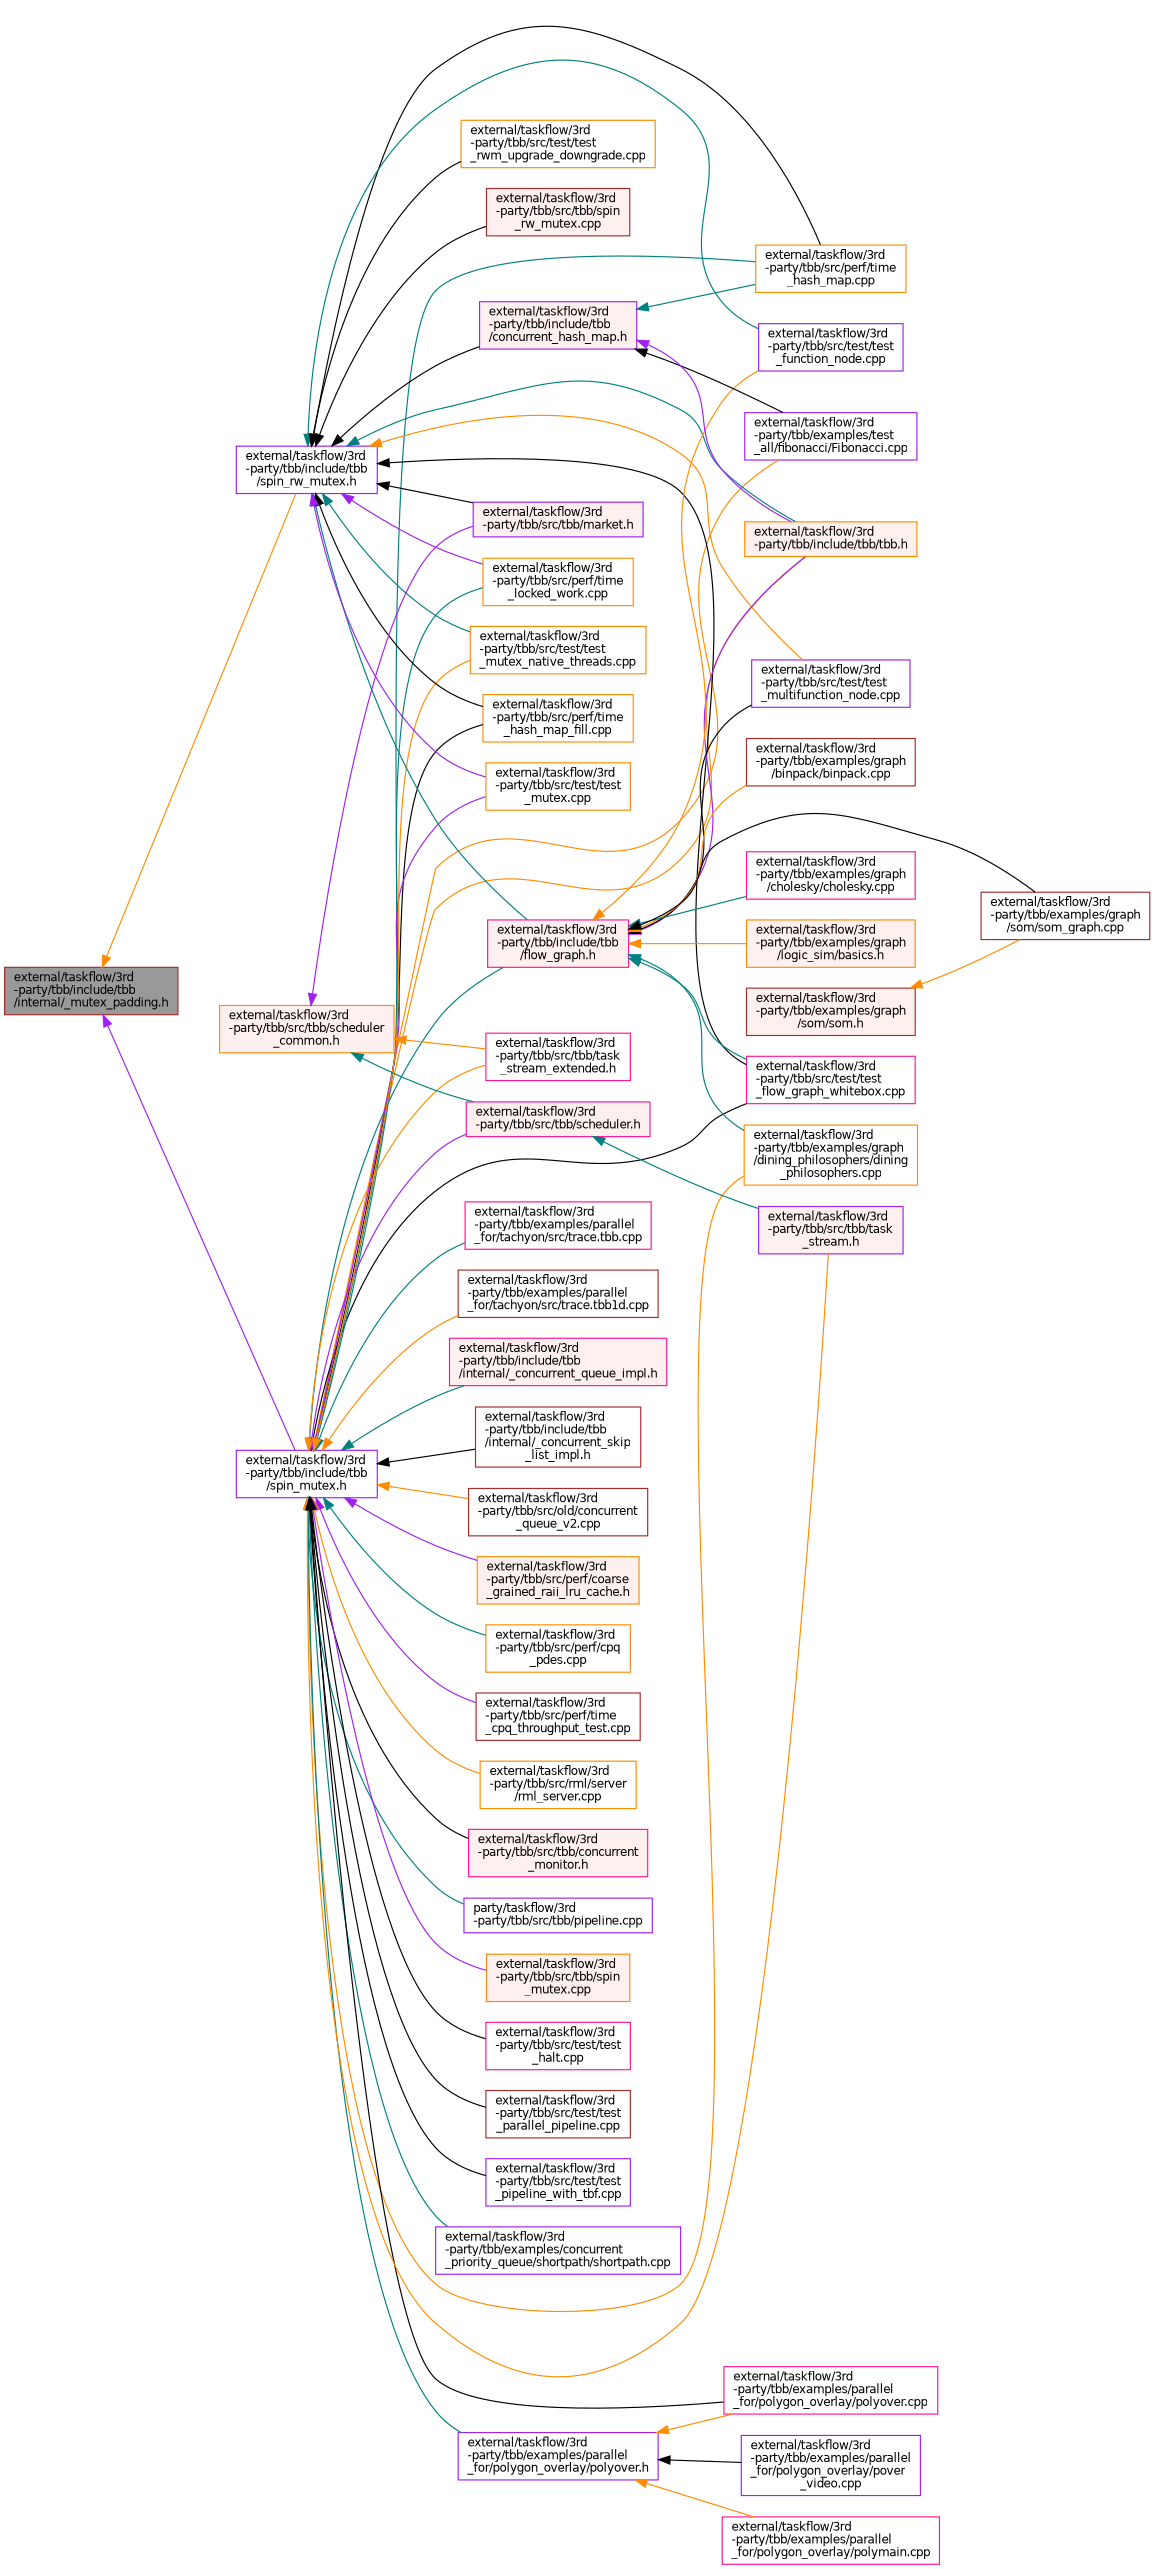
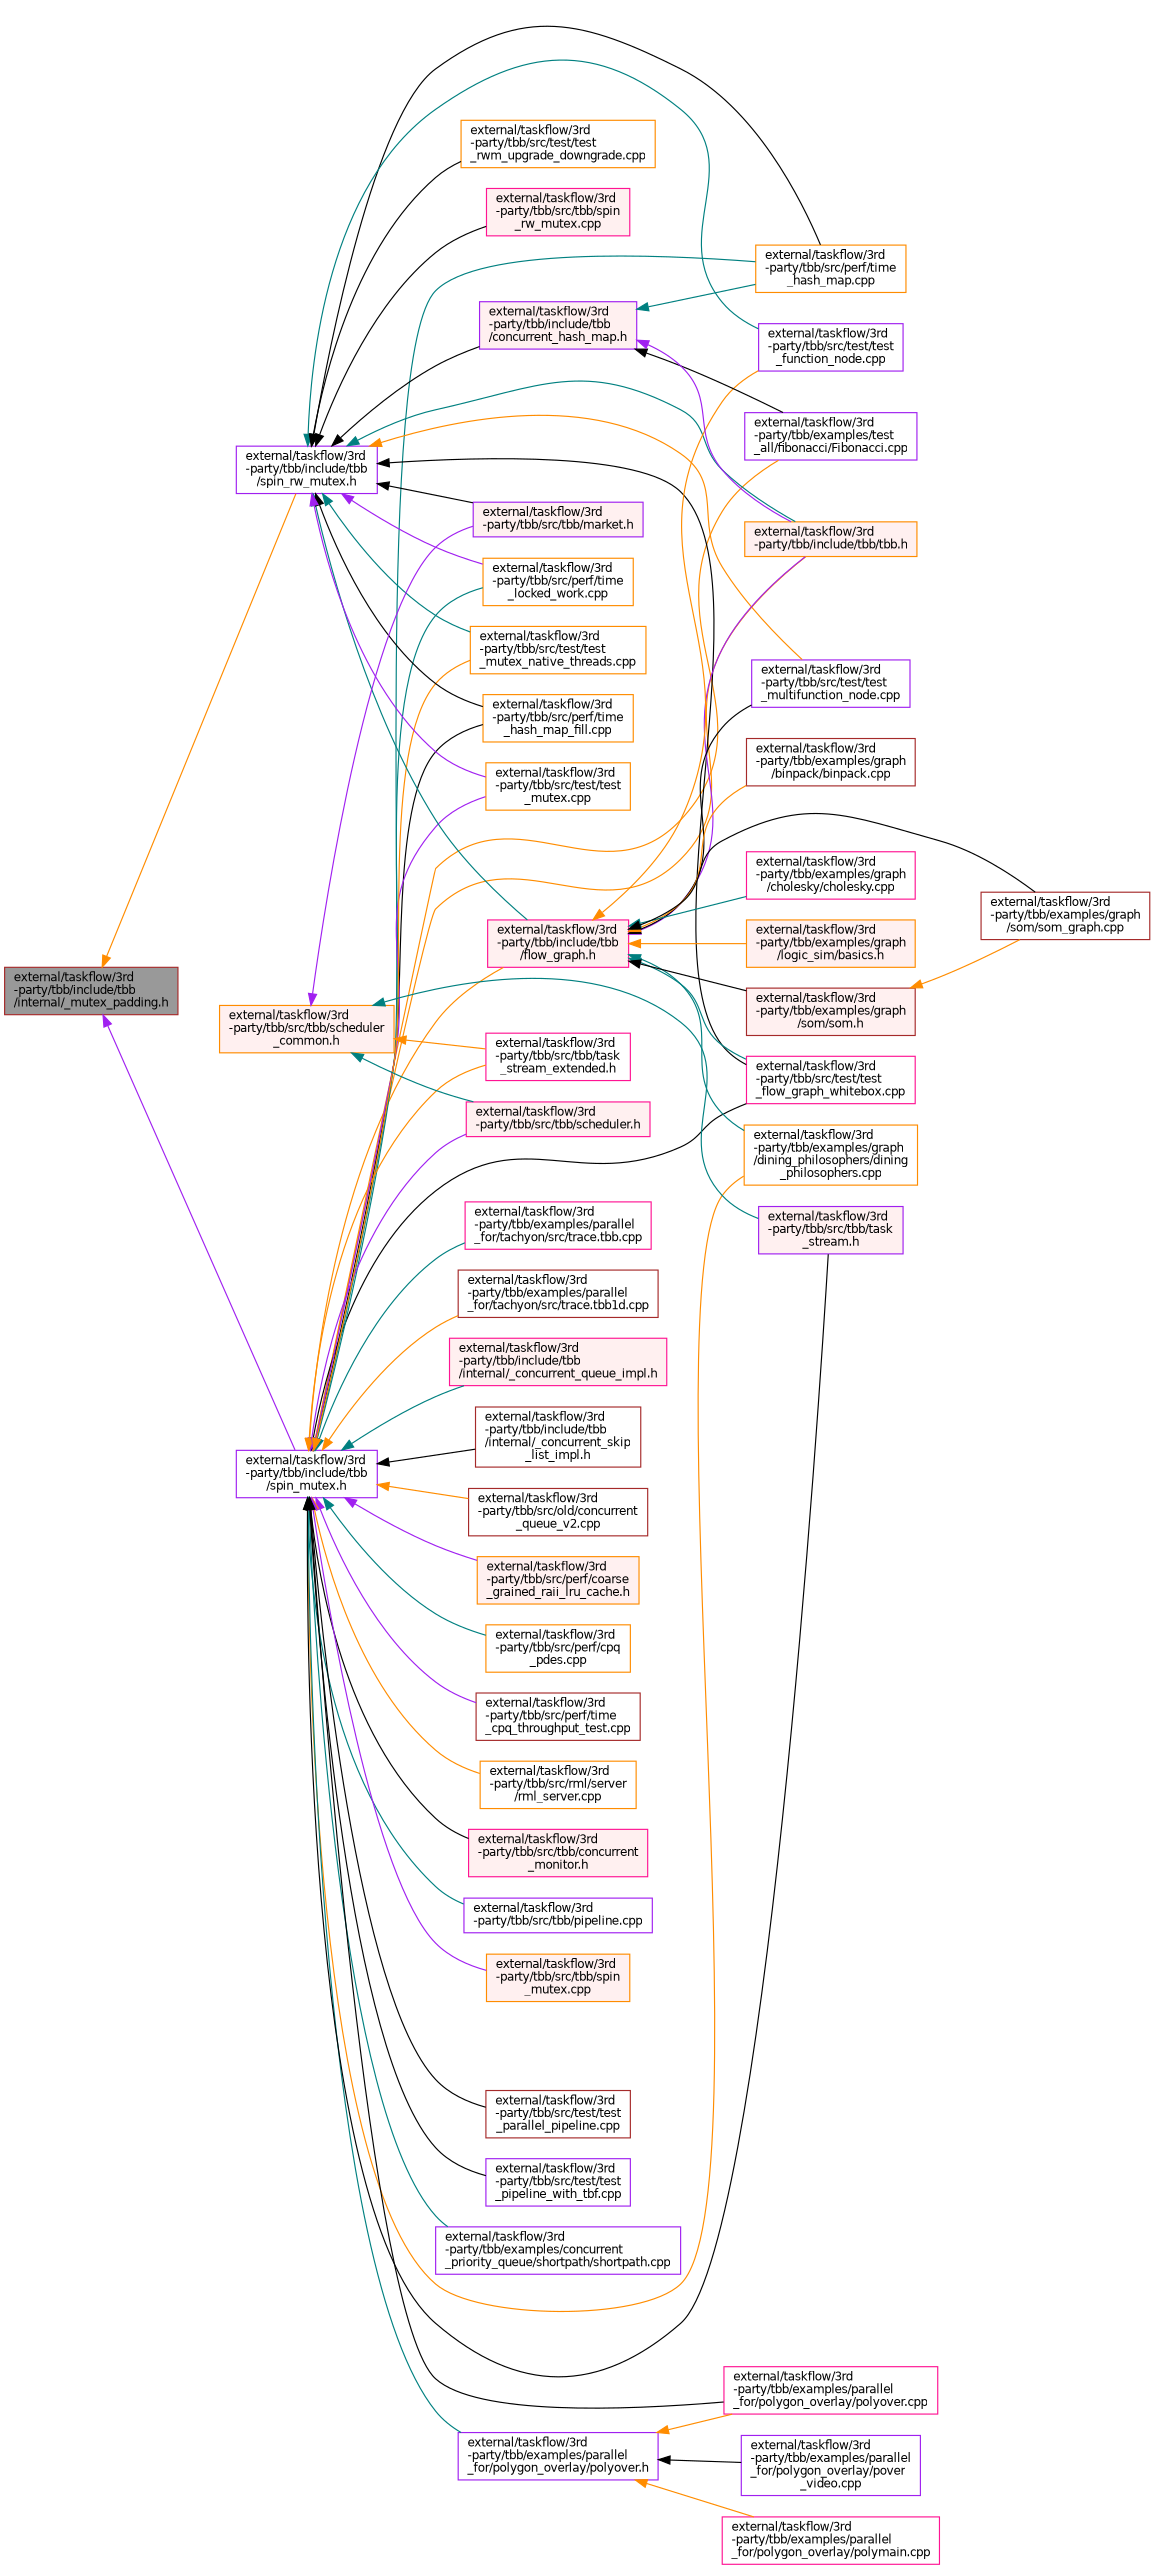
(558, 212) -> (558, 212)
none -> (691, 977)
(680, 1178) -> (648, 1002)
(358, 1180) -> (358, 1180)
(558, 1915) -> (558, 1915)
(558, 2046) -> none
(671, 2331) -> (671, 2331)
